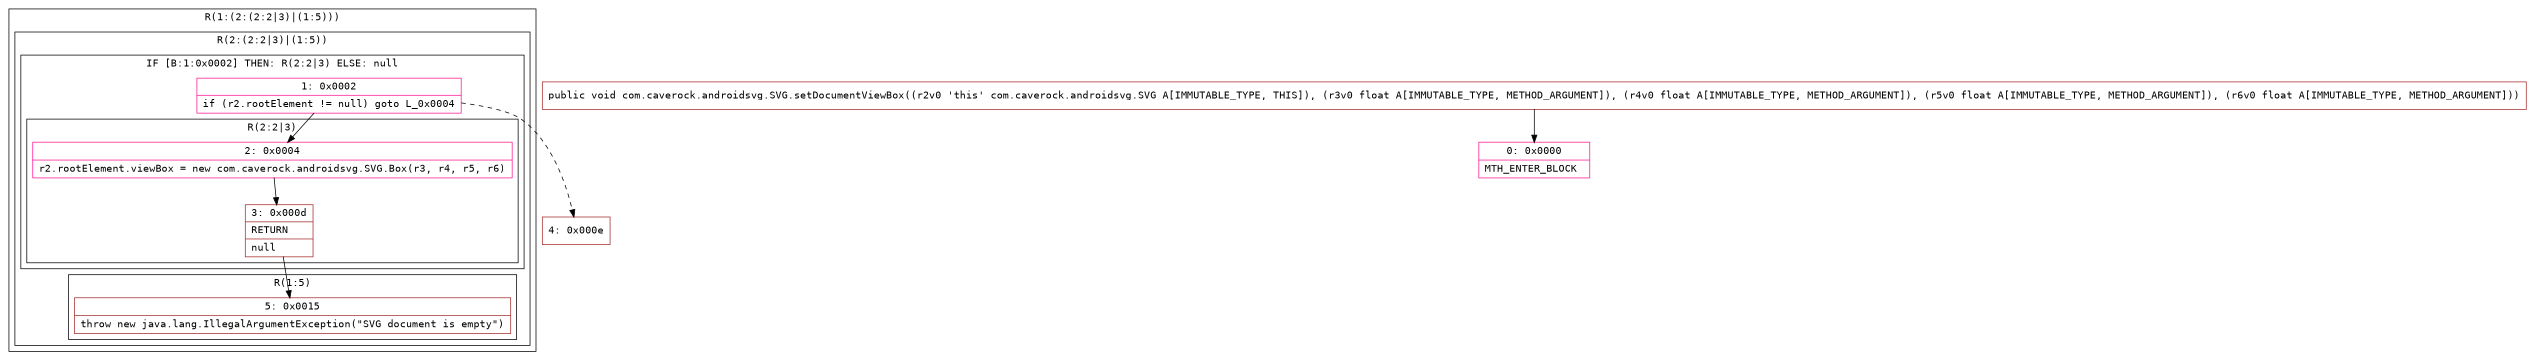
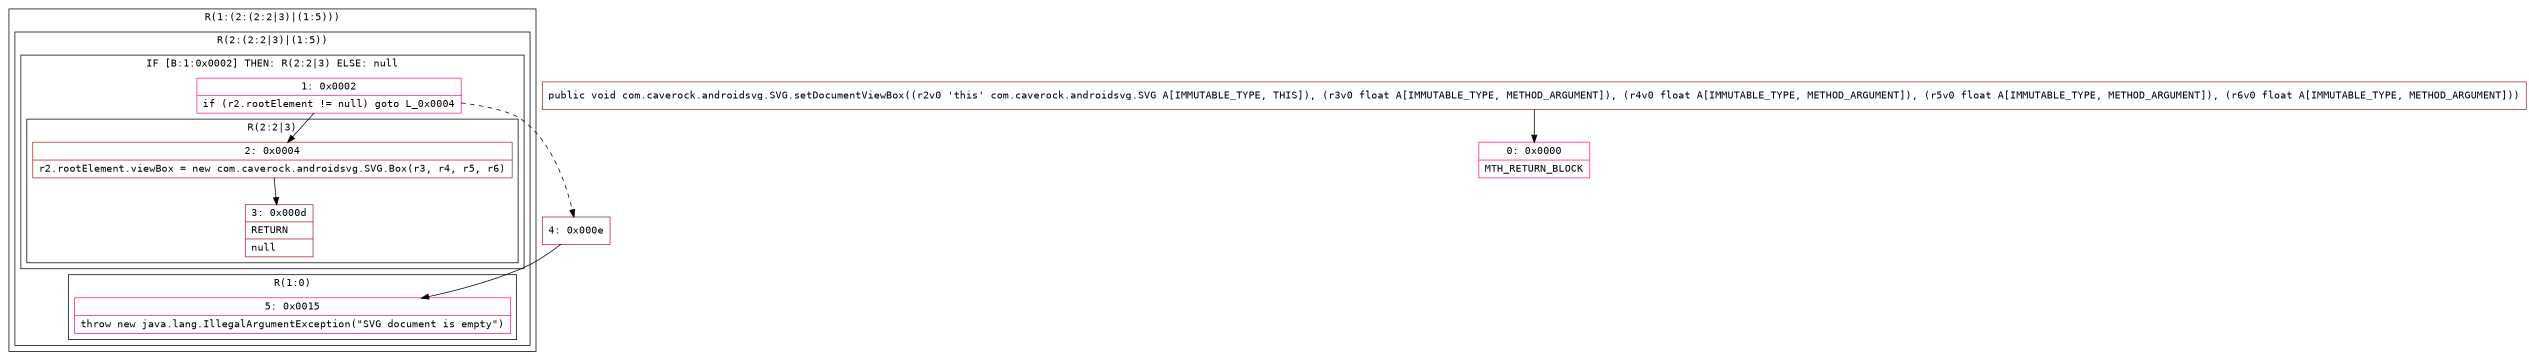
(272, 160) -> (272, 160)
(1531, 169) -> (1534, 169)
(287, 280) -> (491, 280)
(293, 283) -> (293, 283)
(293, 316) -> (293, 316)
